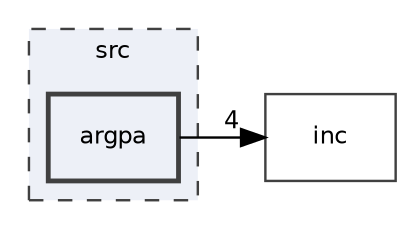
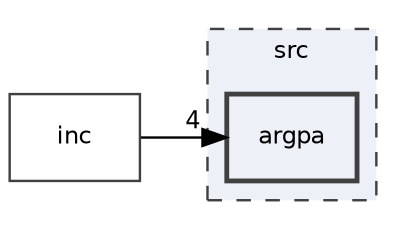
(213, 138) -> (172, 138)
